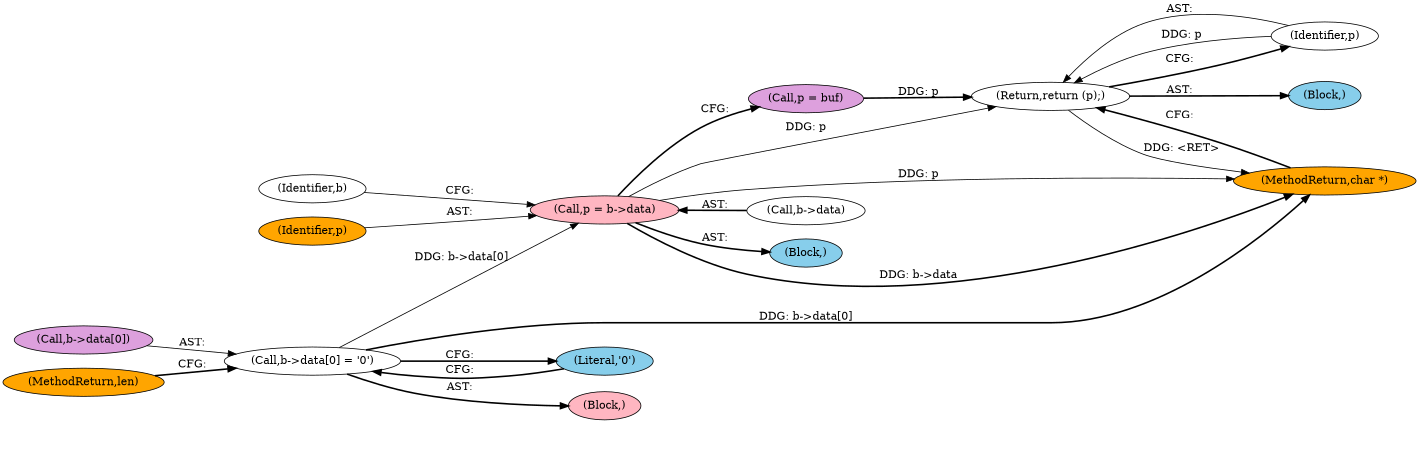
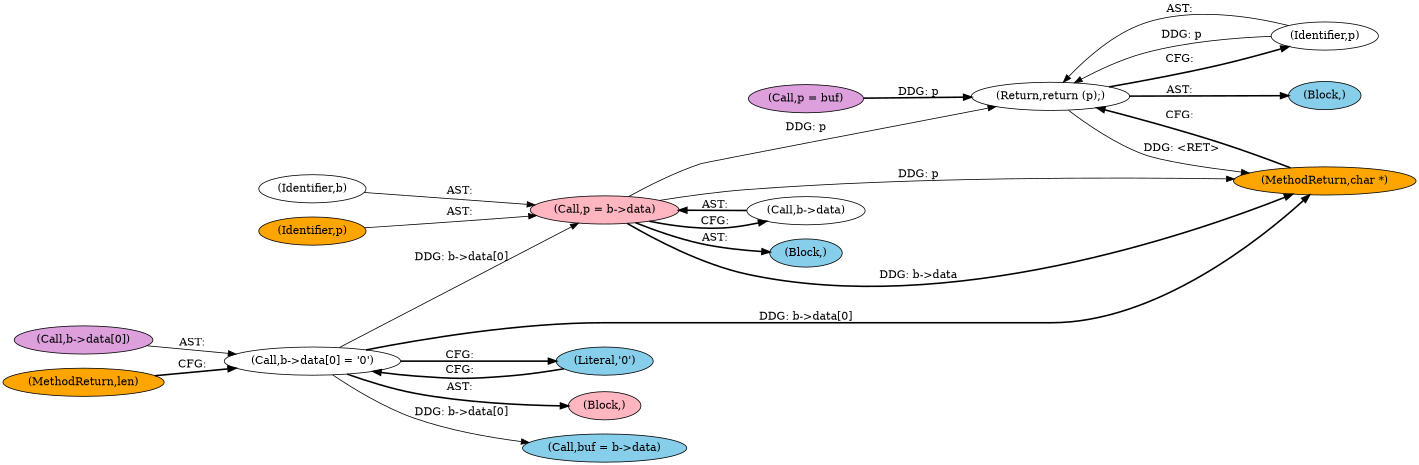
(678, 142) -> (704, 228)
(462, 191) -> (462, 191)
none -> (605, 448)
